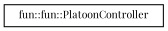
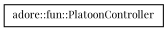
(84, 16) -> (84, 16)
